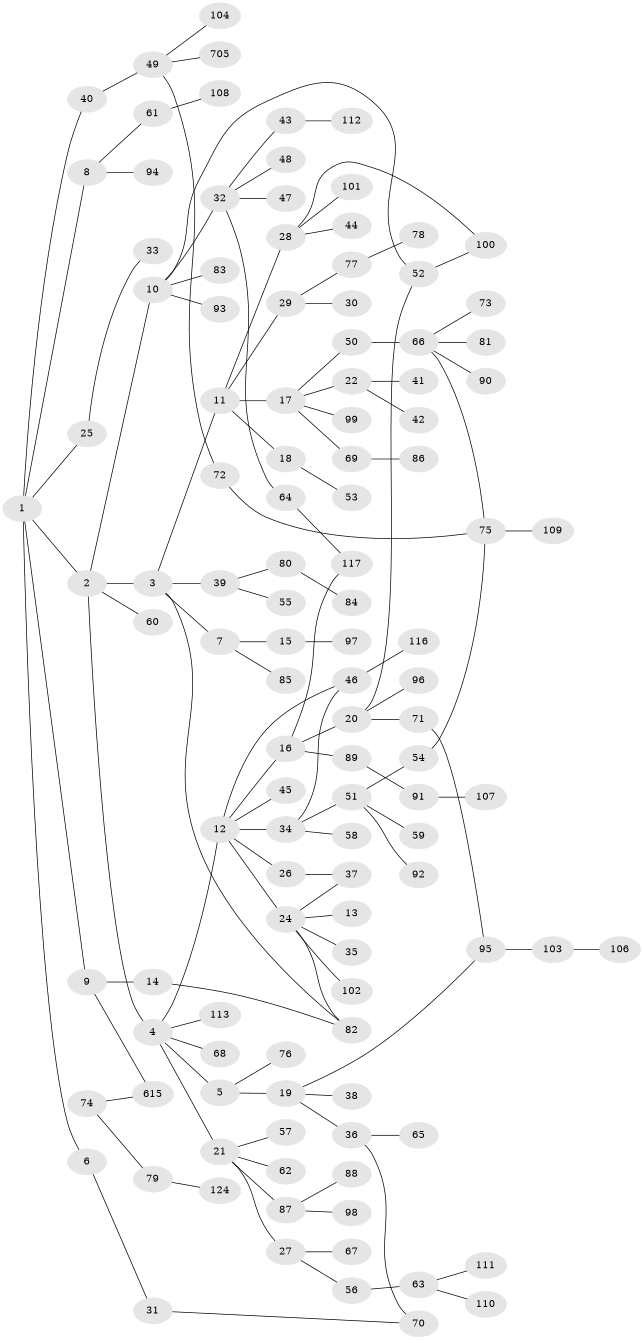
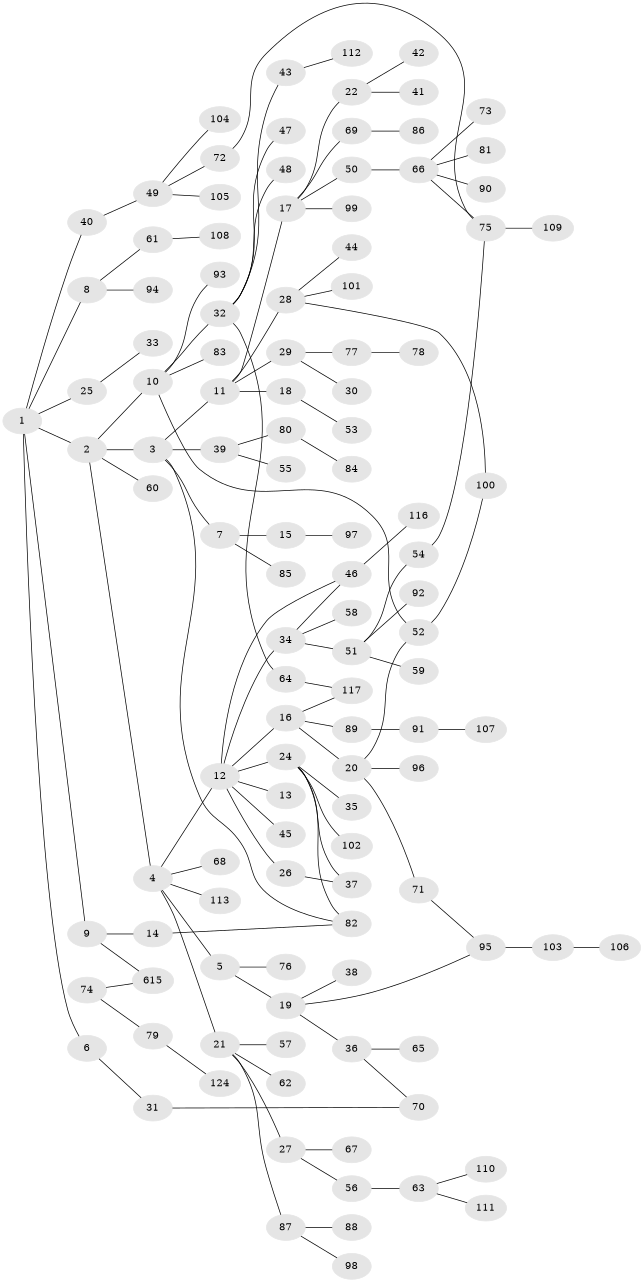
(220, 55) -> (220, 197)
(319, 917) -> (253, 786)
